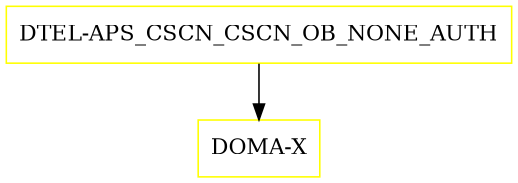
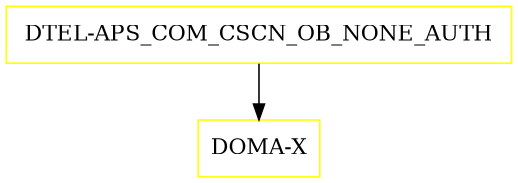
(259, 35) -> (259, 35)
